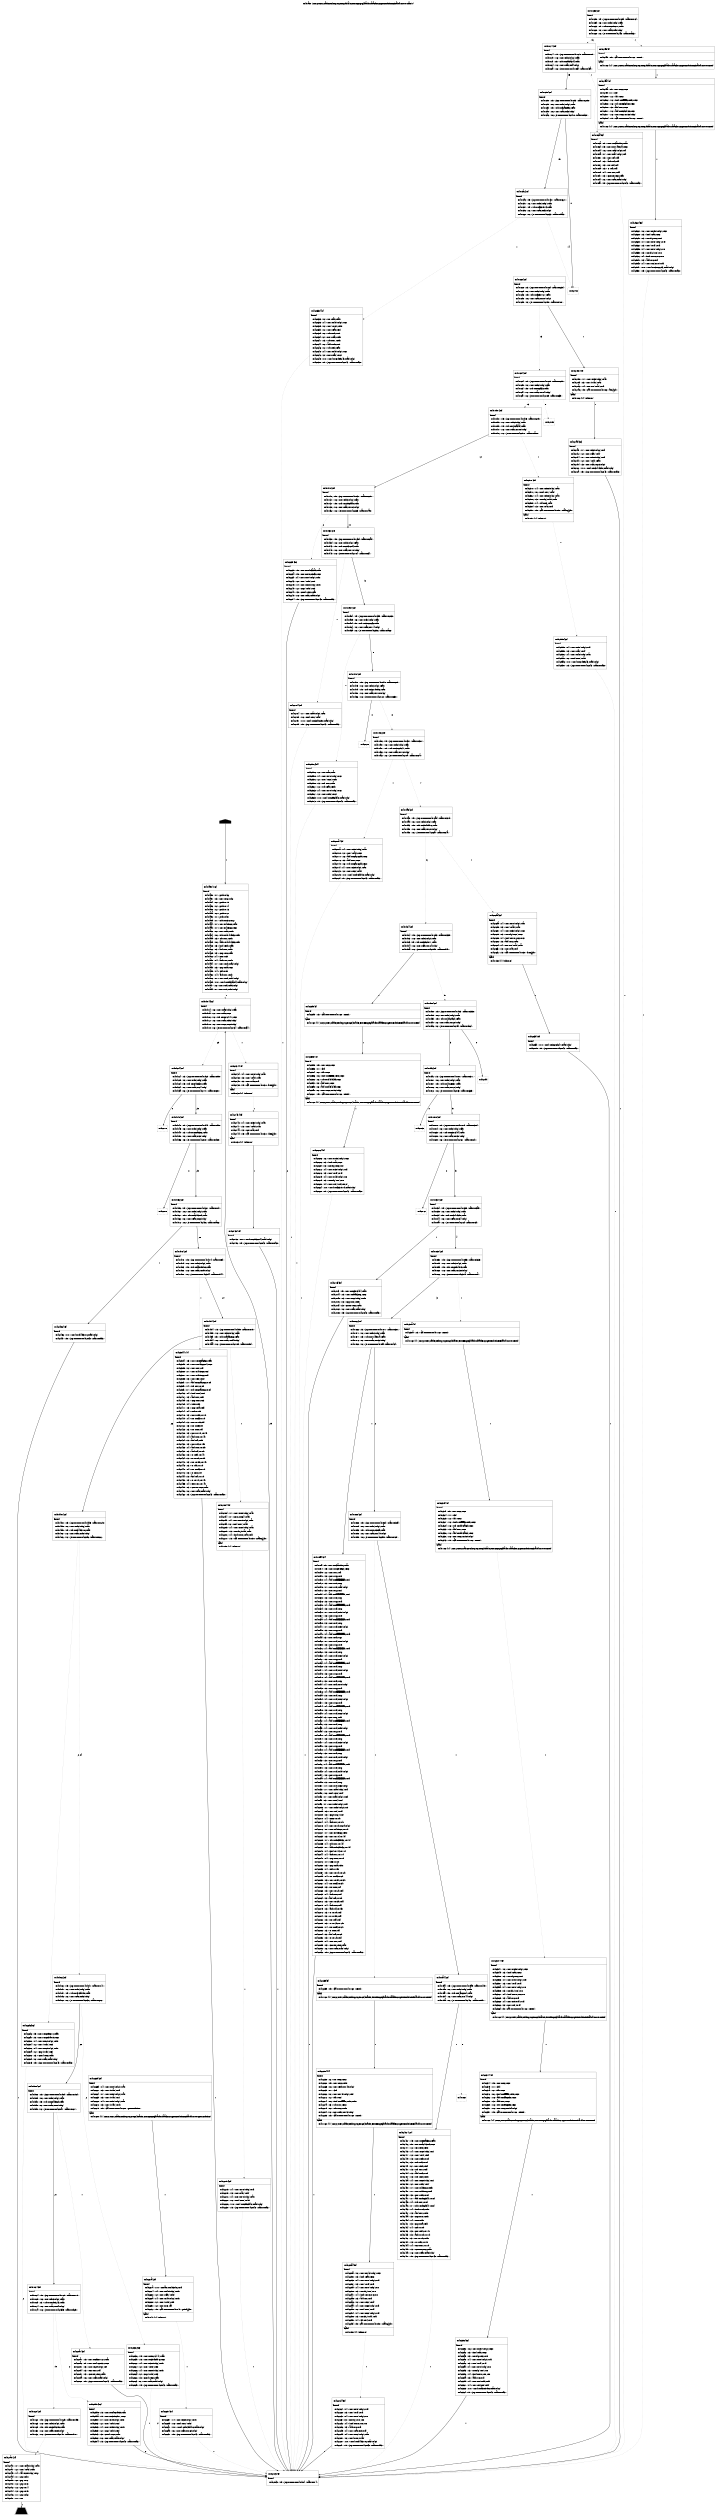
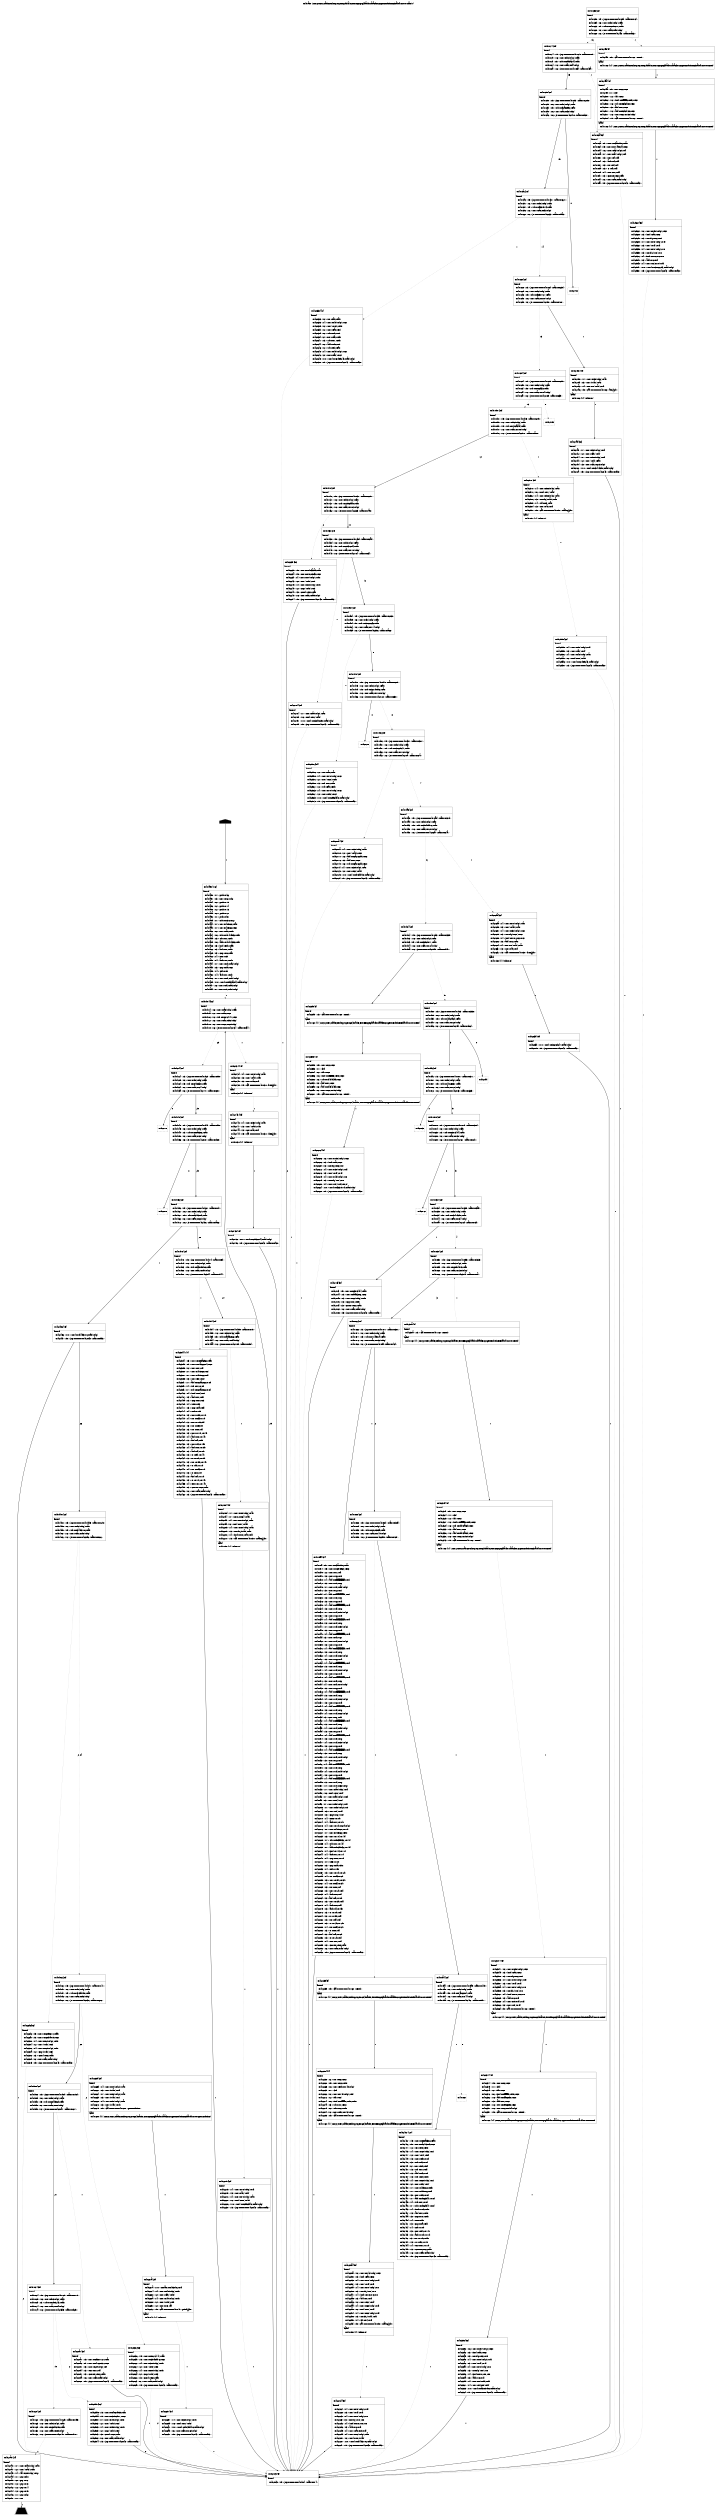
(559, 252) -> (540, 247)
(456, 1237) -> (456, 1237)
(459, 1299) -> (454, 1300)
(123, 1408) -> (79, 1426)
